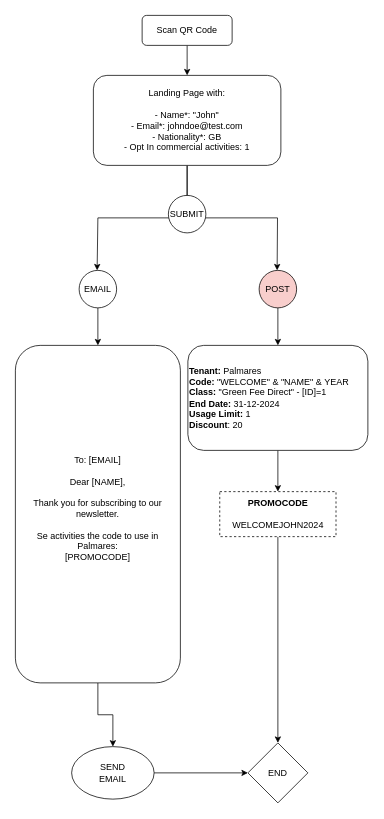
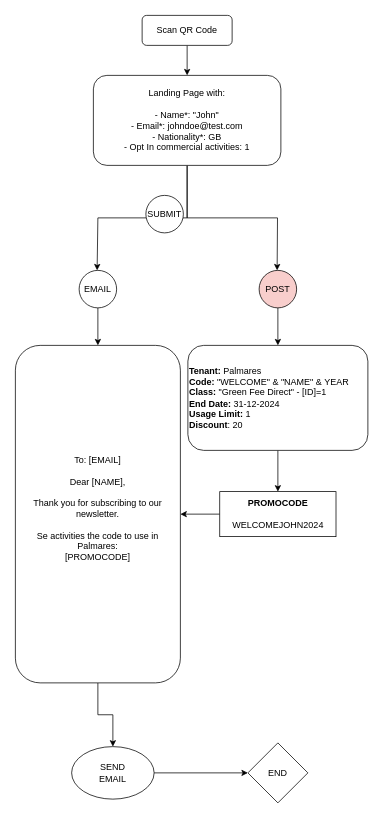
(187, 214) -> (165, 214)
(278, 514) -> (278, 514)
(278, 736) -> (219, 514)
